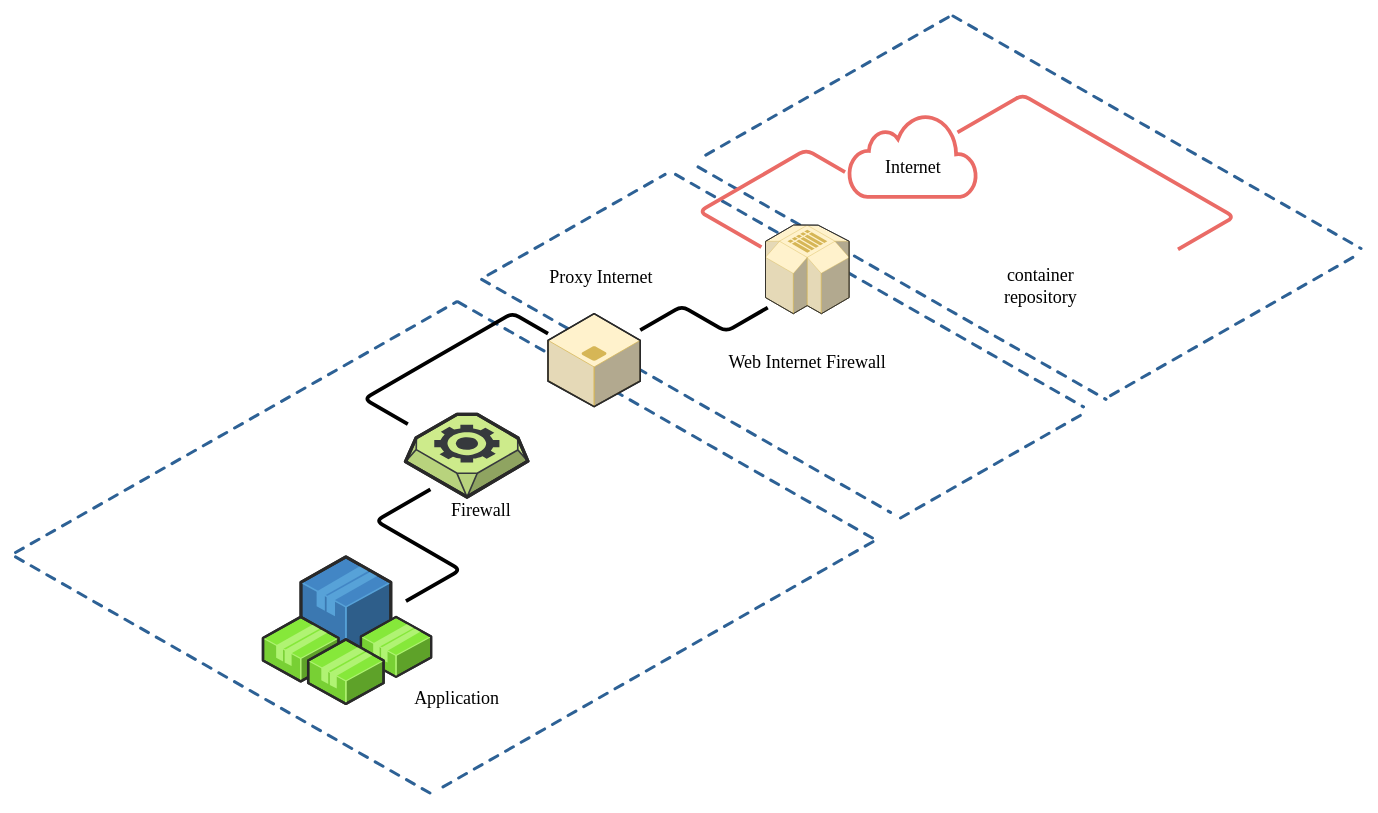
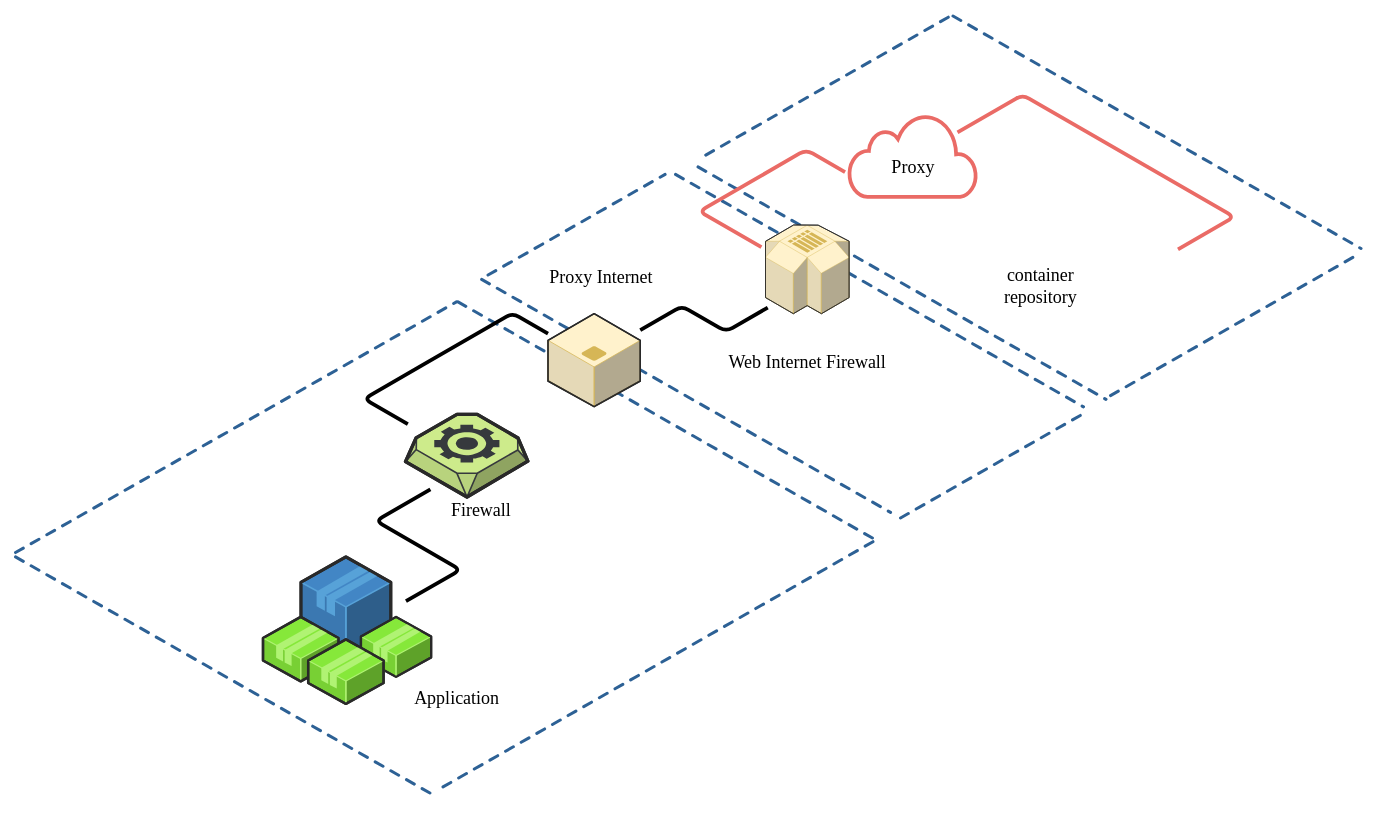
(913, 167) -> (913, 167)
